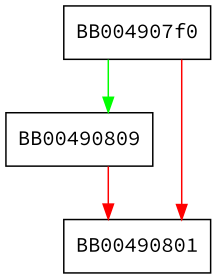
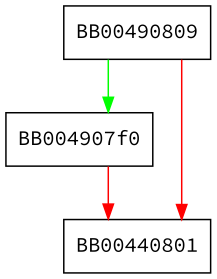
(108, 78) -> (108, 78)
(137, 246) -> (137, 246)
